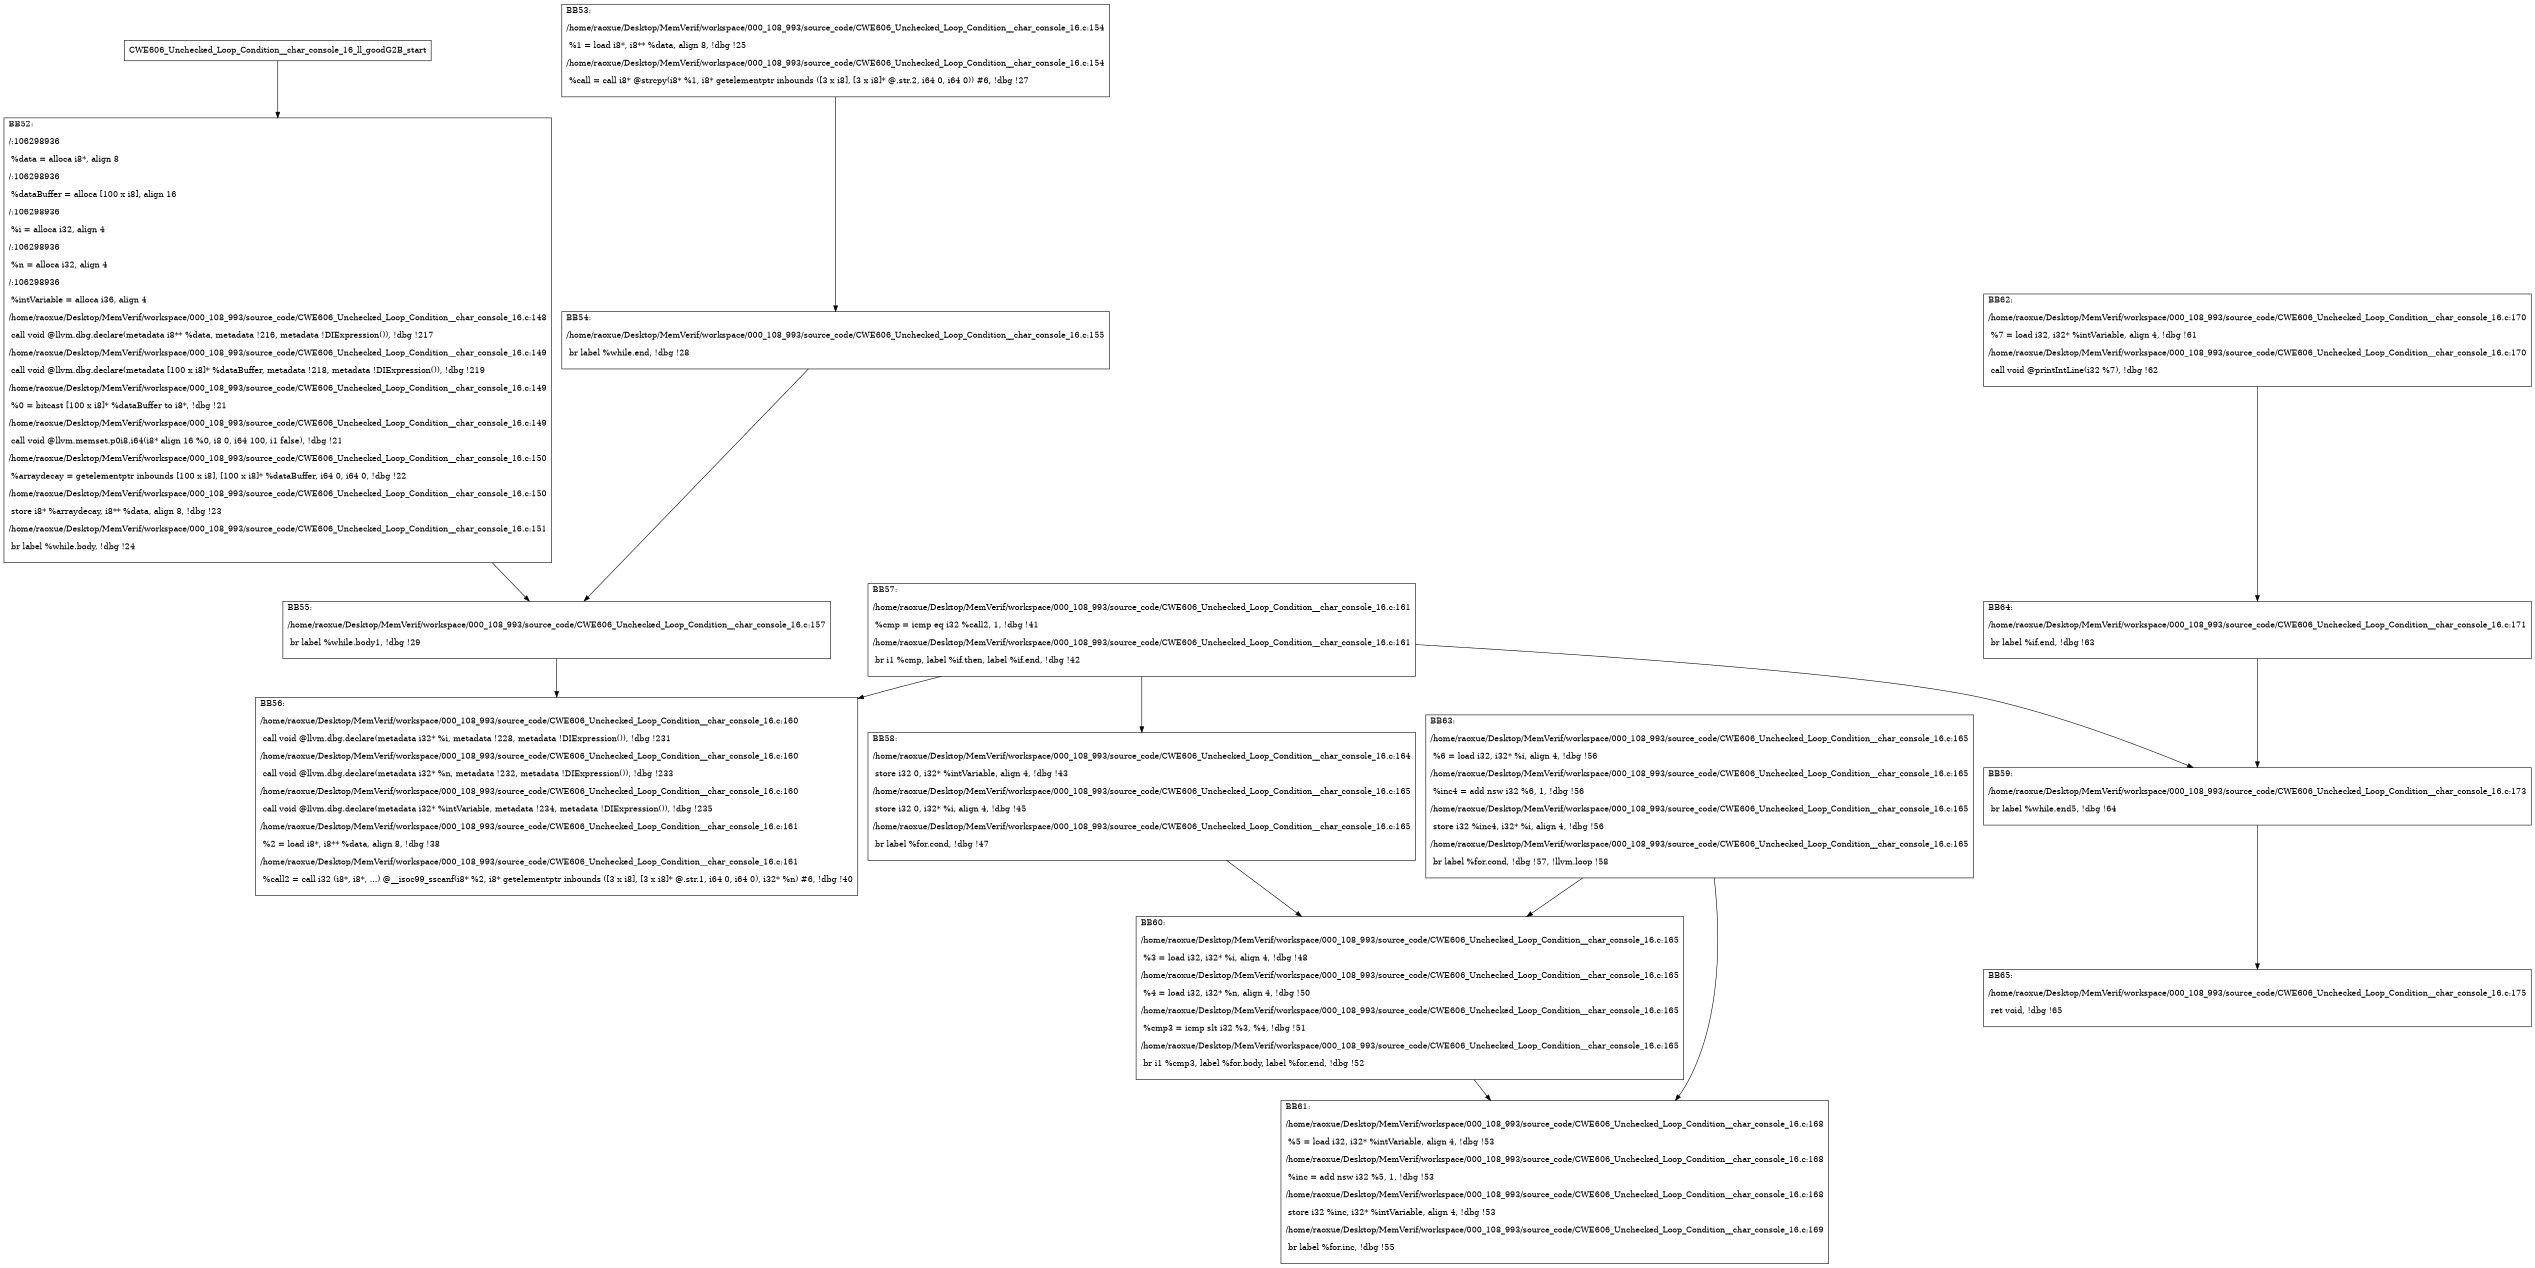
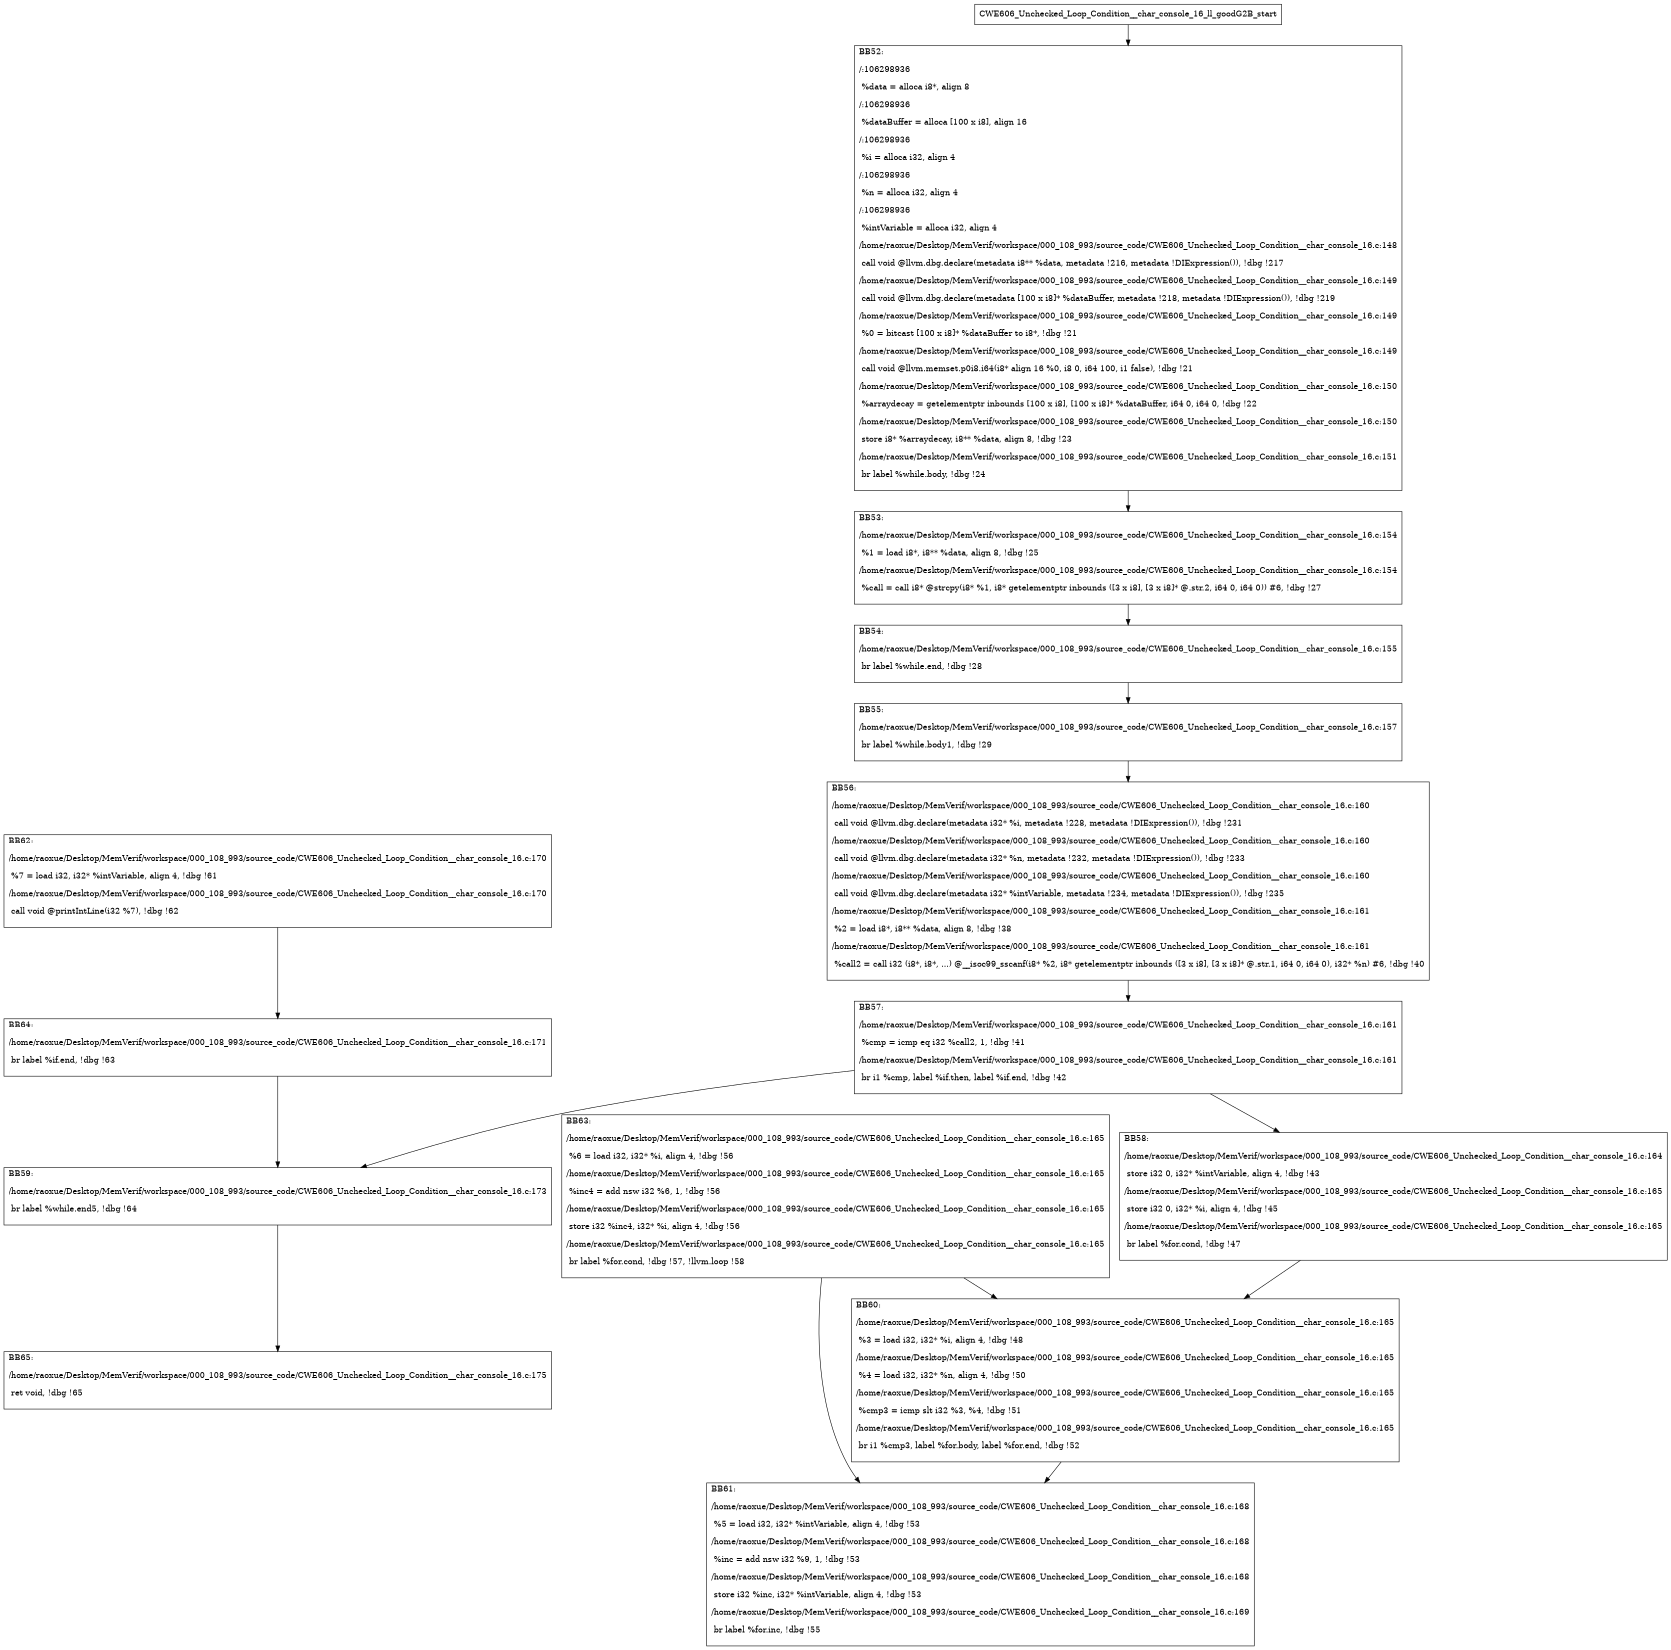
(78, 300) -> (928, 228)
(509, 580) -> (1128, 498)
(902, 686) -> (1128, 988)
(1360, 1177) -> (786, 1560)
